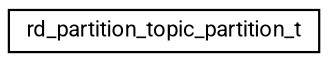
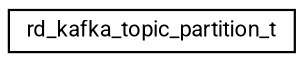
(164, 31) -> (152, 31)
